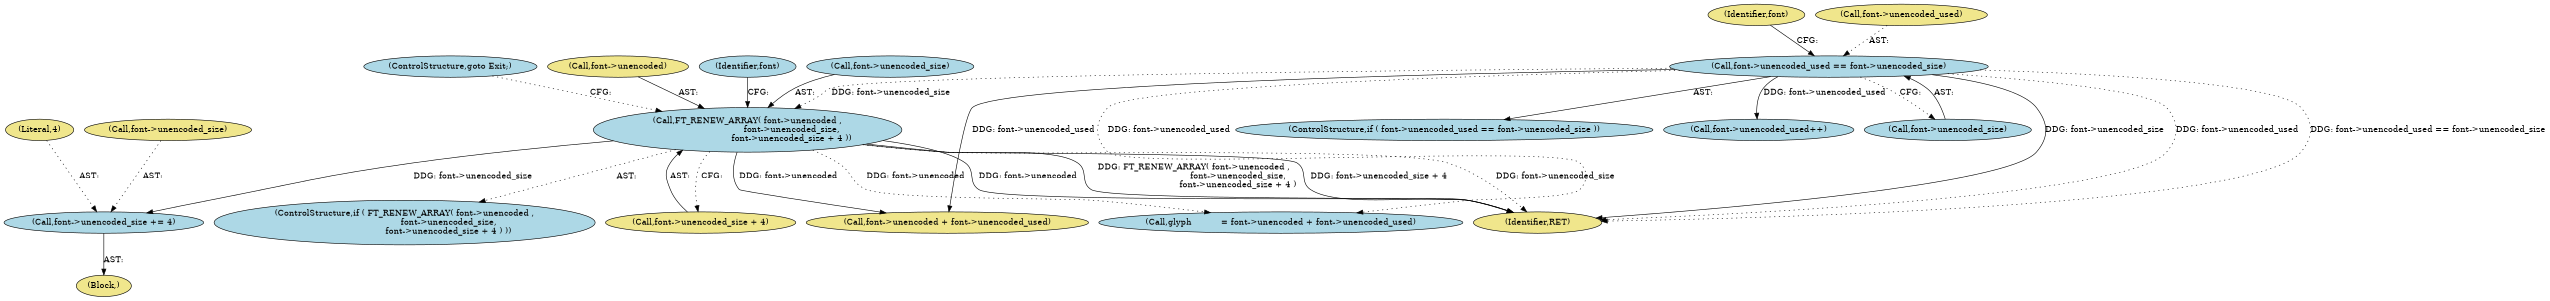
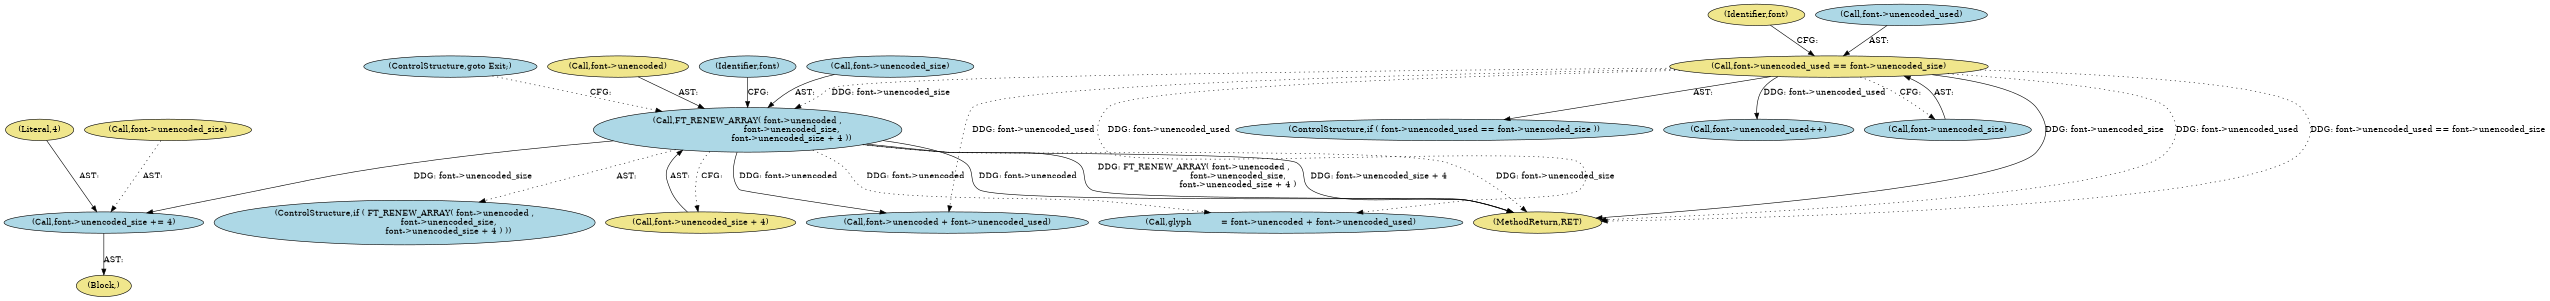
(1901, 15) -> (1901, 15)
(1868, 39) -> (1868, 39)
(1829, 67) -> (1829, 67)
(1272, 80) -> (1272, 80)
(70, 174) -> (70, 174)
(947, 223) -> (947, 223)
(1538, 223) -> (1538, 223)
